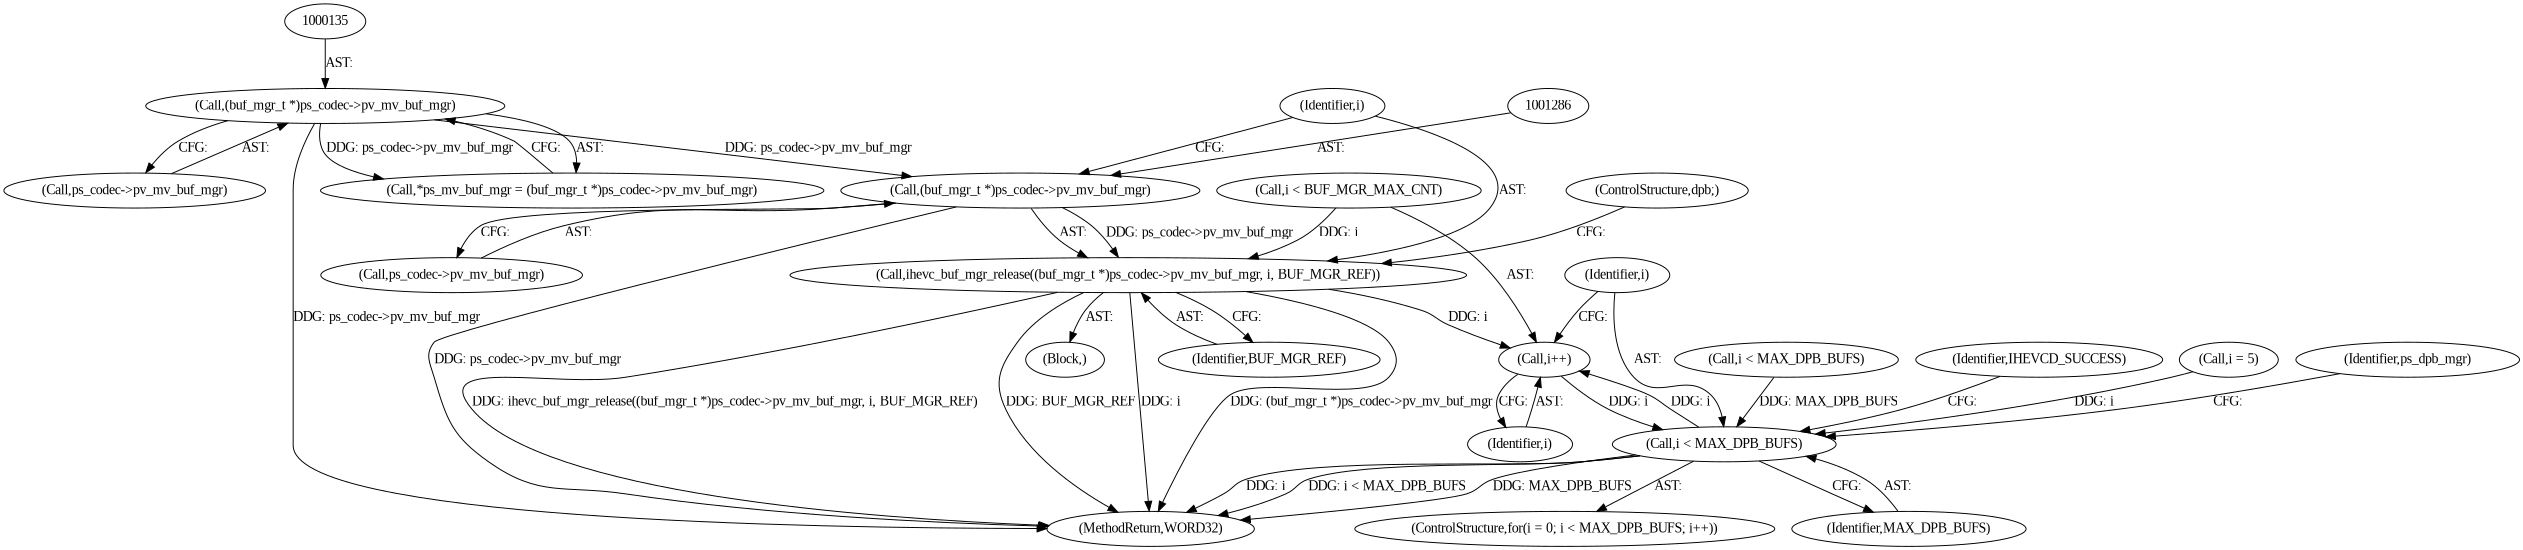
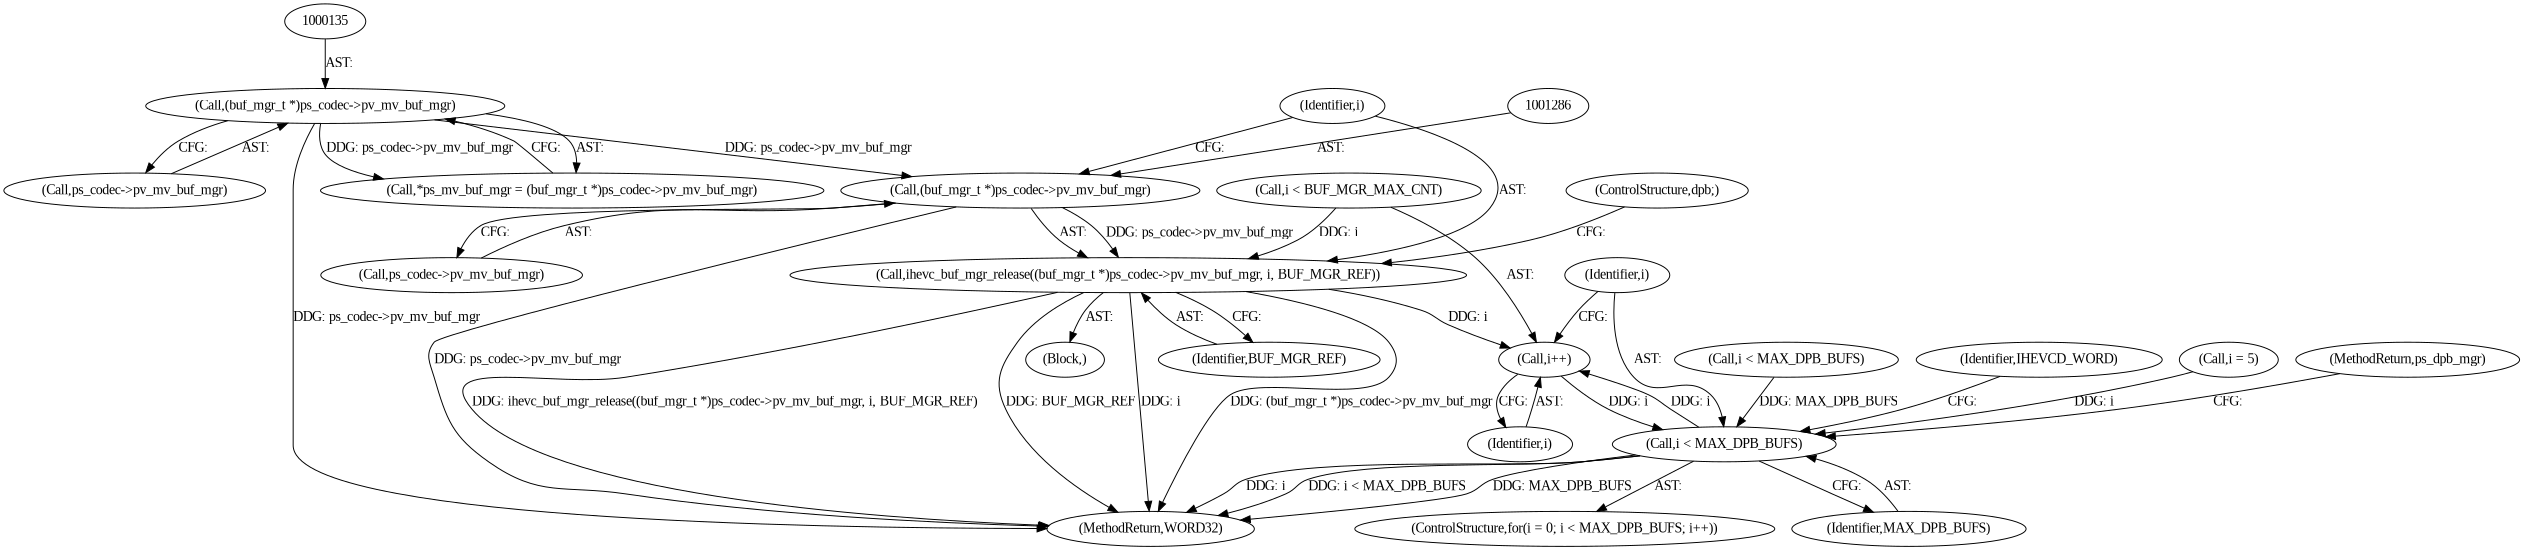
(2039, 360) -> (2039, 360)
(2408, 360) -> (2408, 360)
